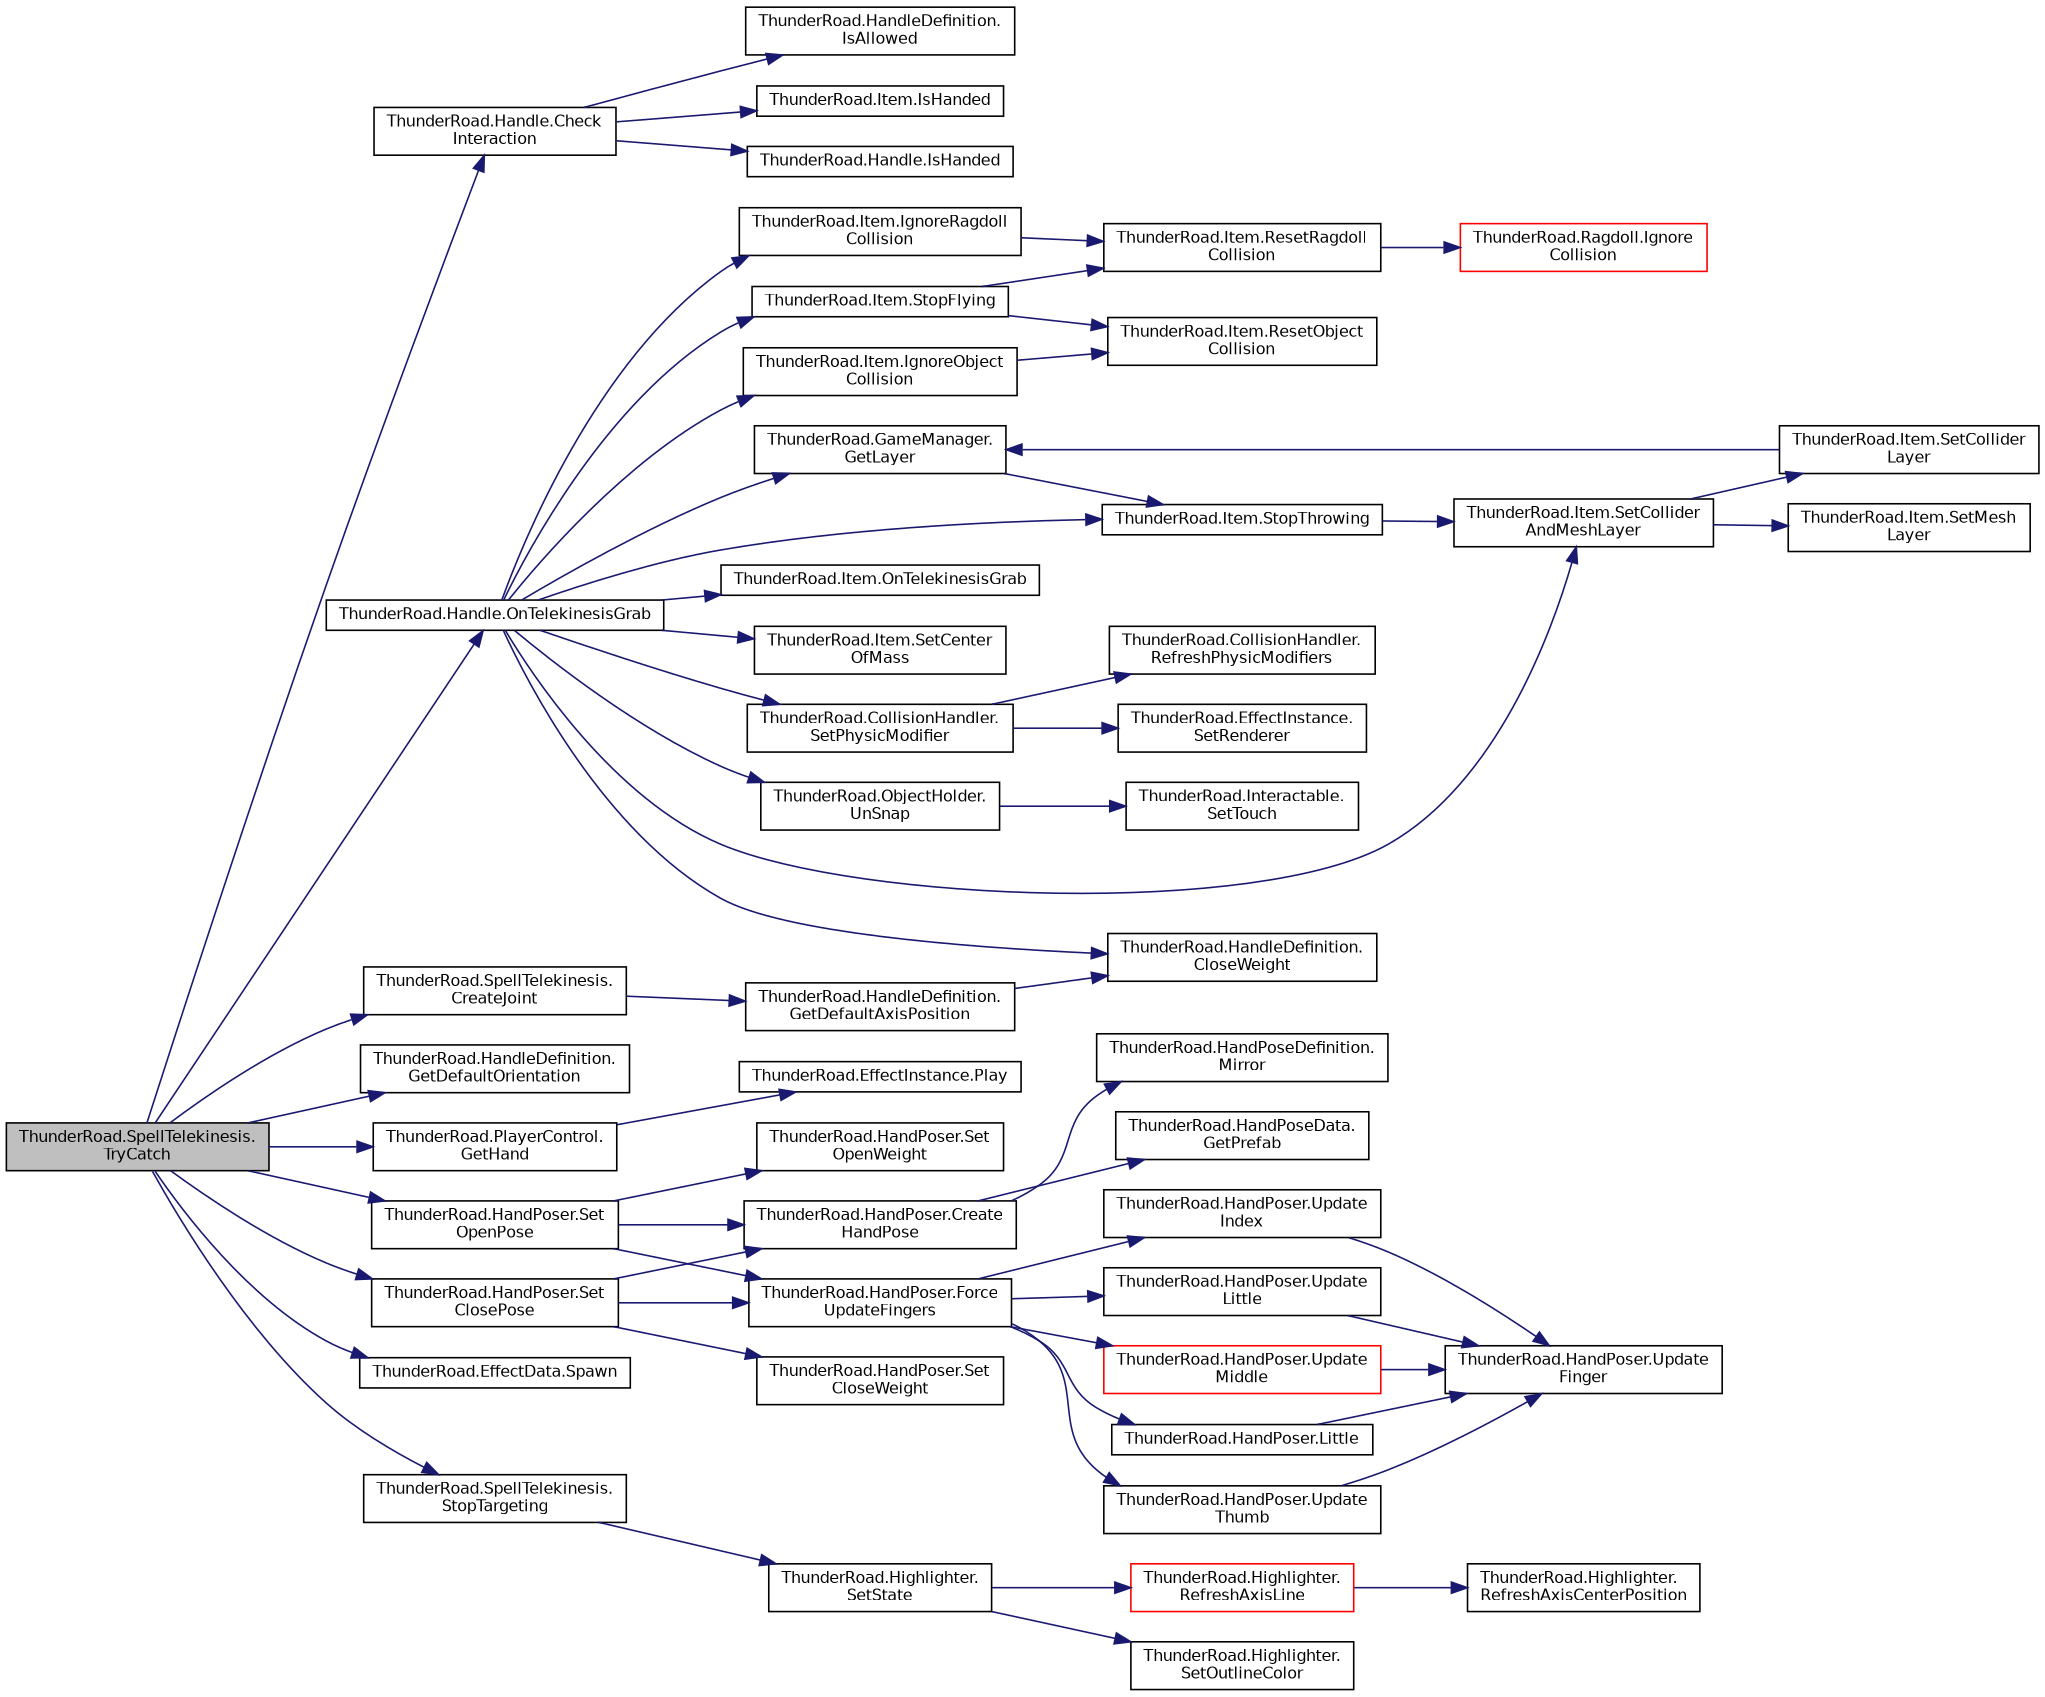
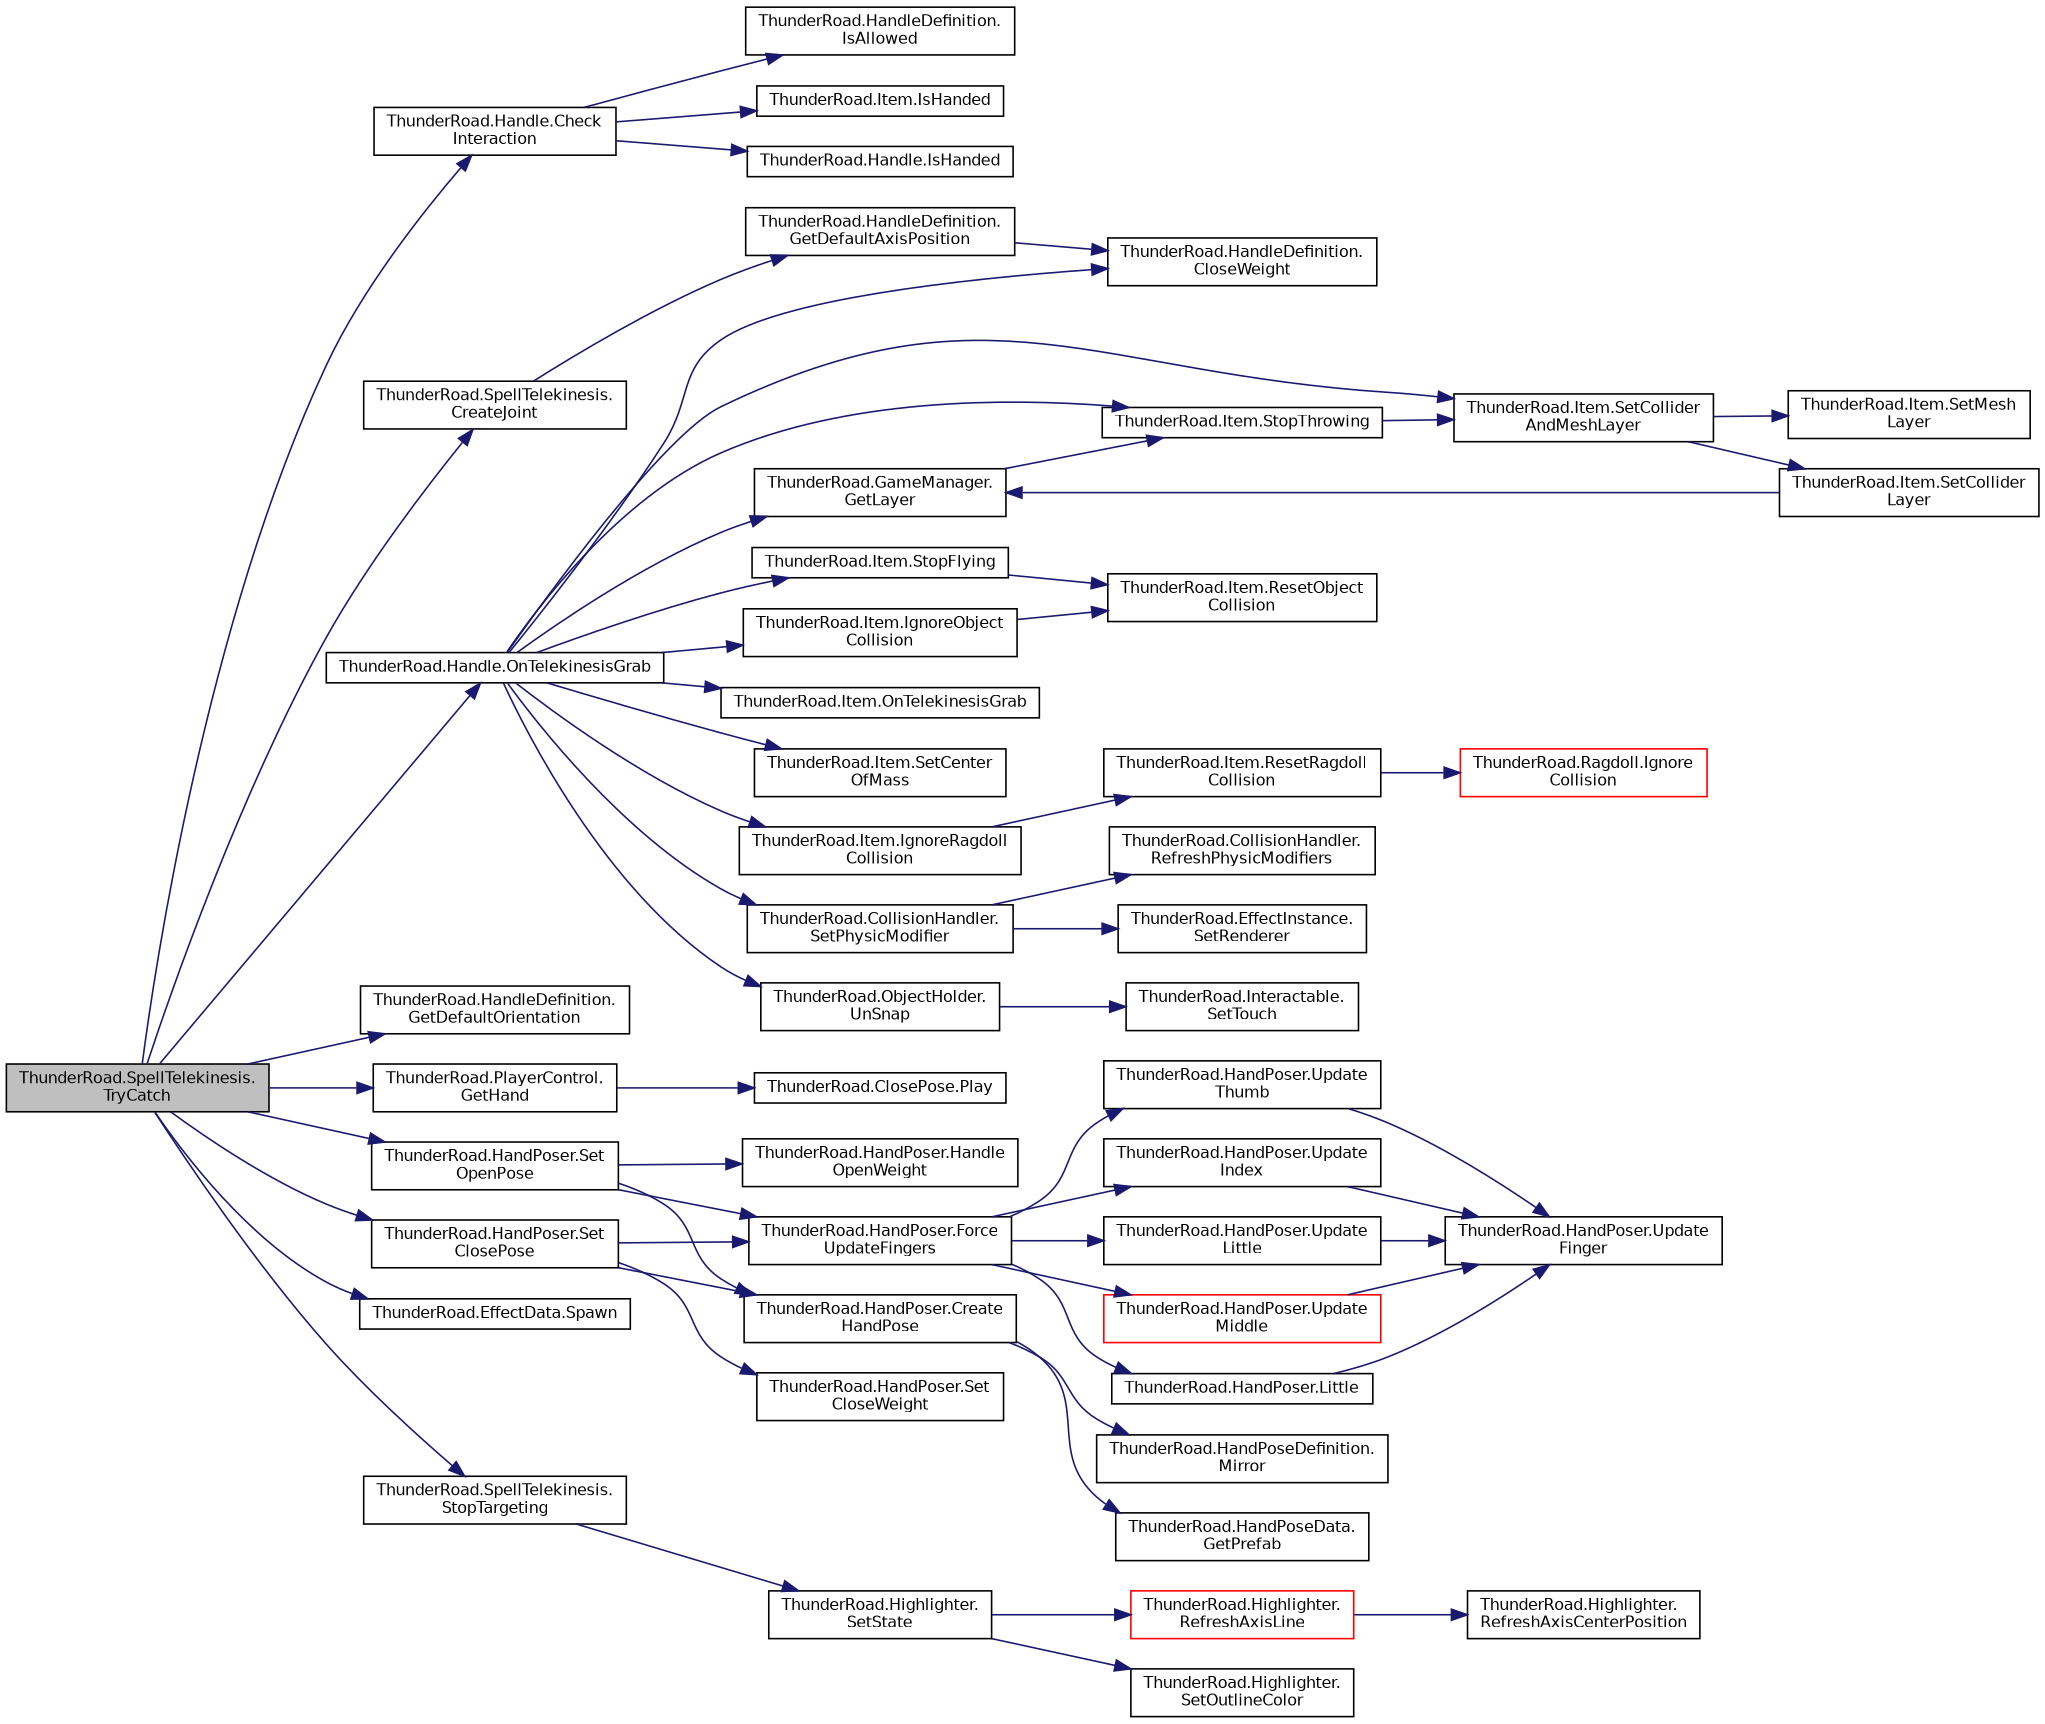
(1035, 279) -> none
(880, 1077) -> (880, 1088)
(880, 1147) -> (880, 1163)
